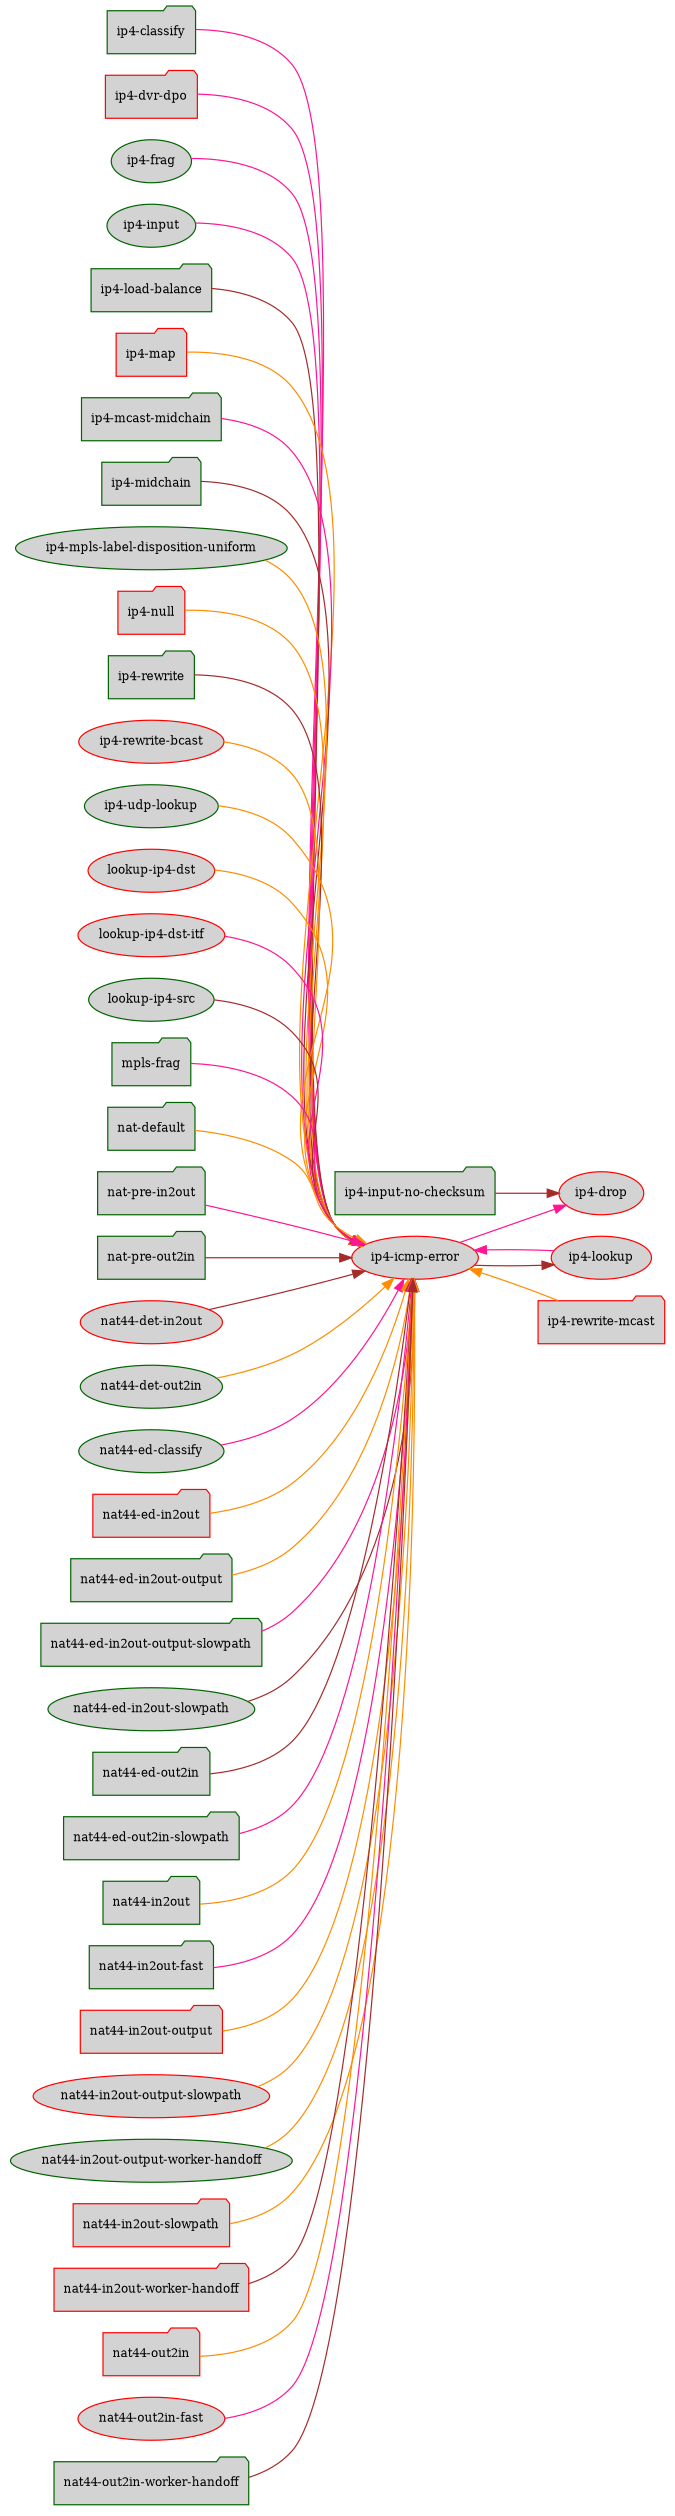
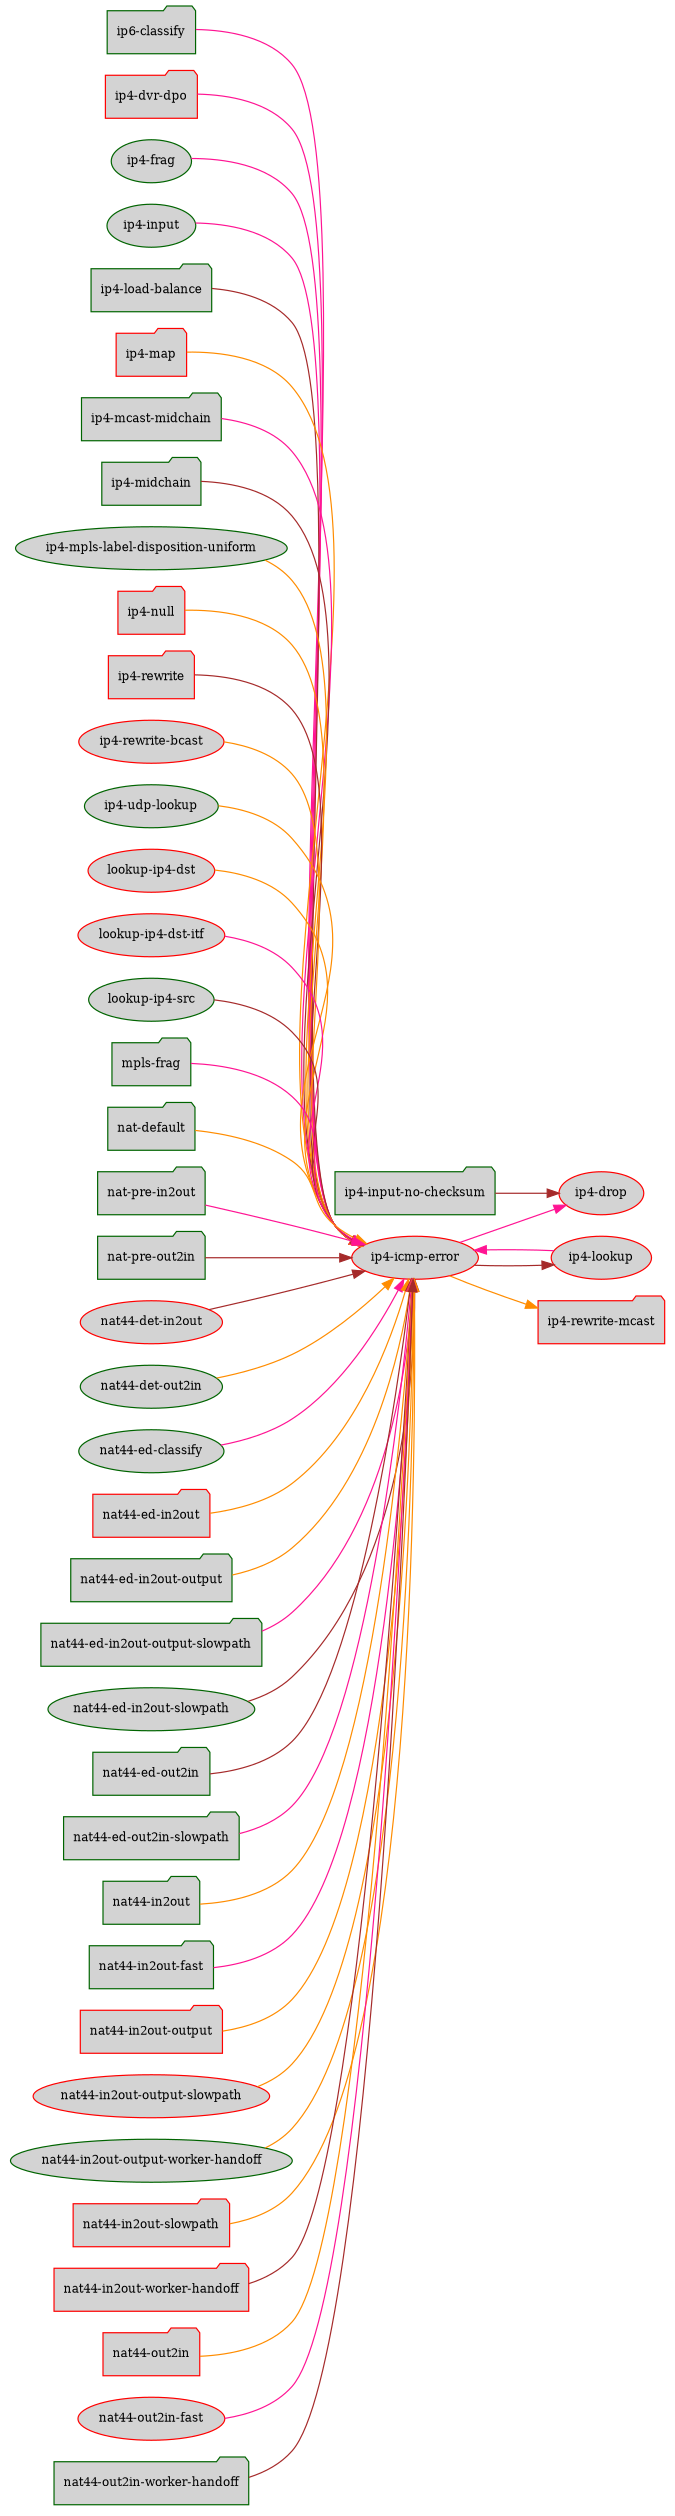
(151, 32) -> (151, 32)
(151, 677) -> (151, 677)
(520, 1286) -> (488, 1291)
